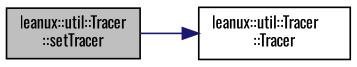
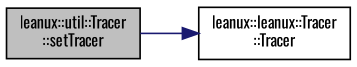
(275, 33) -> (275, 33)
